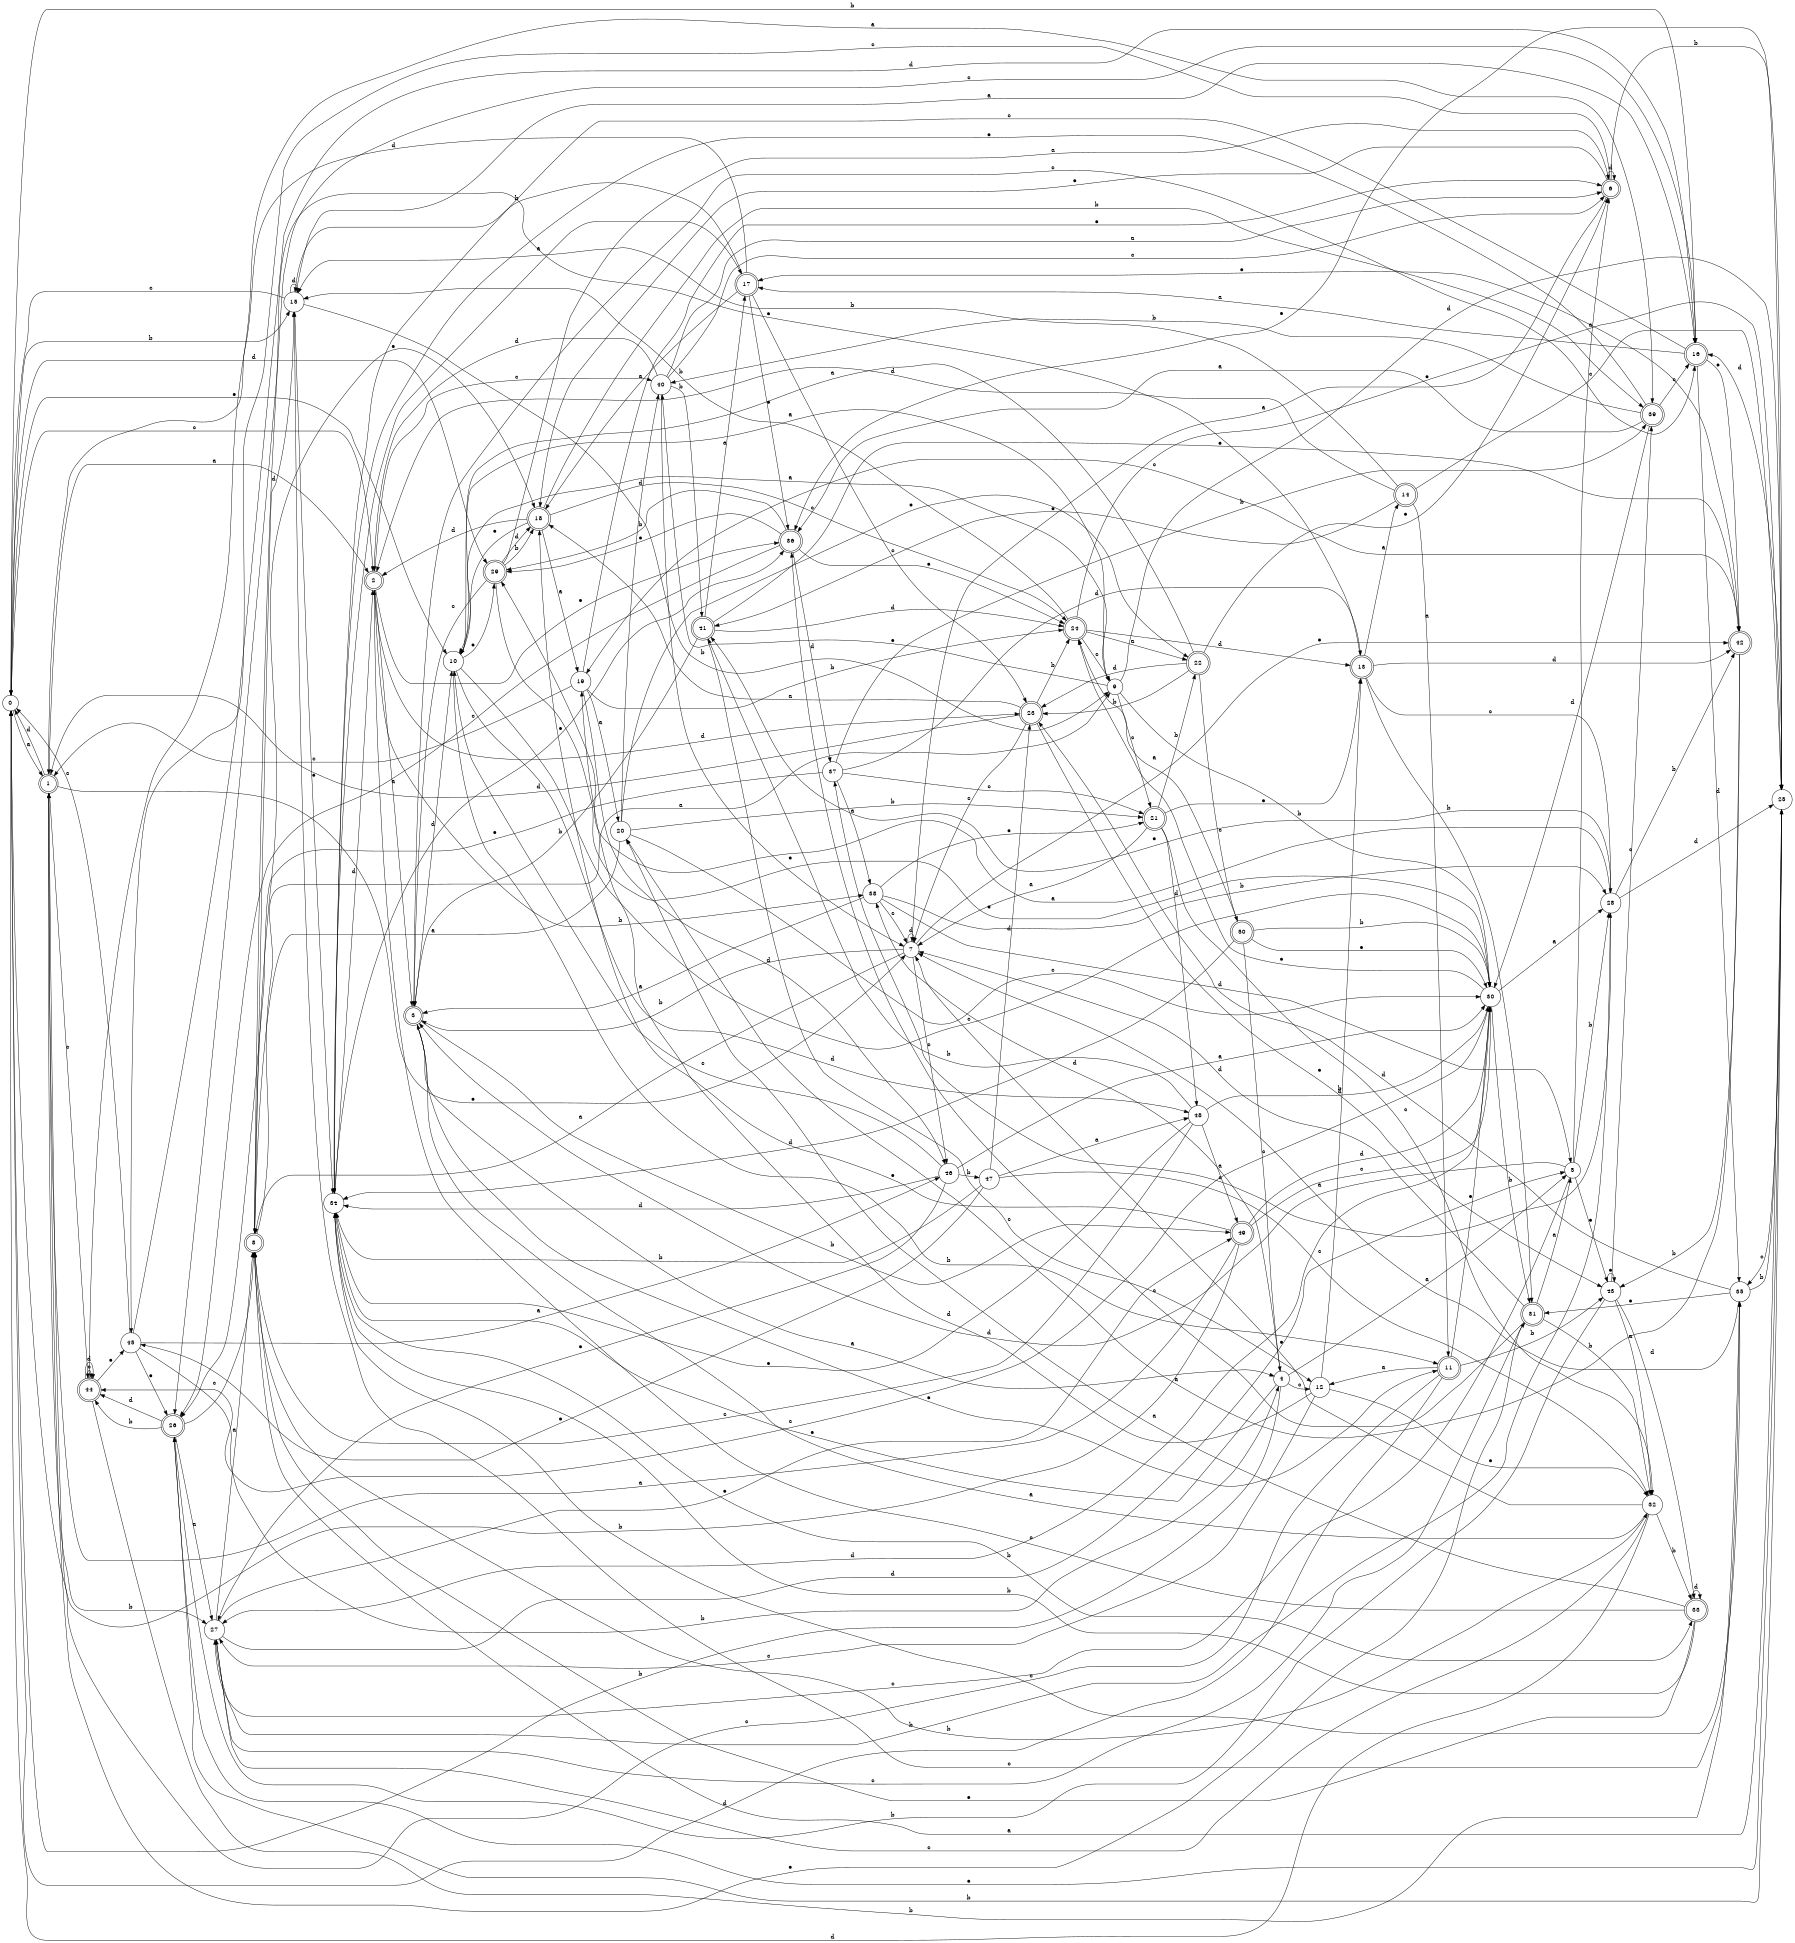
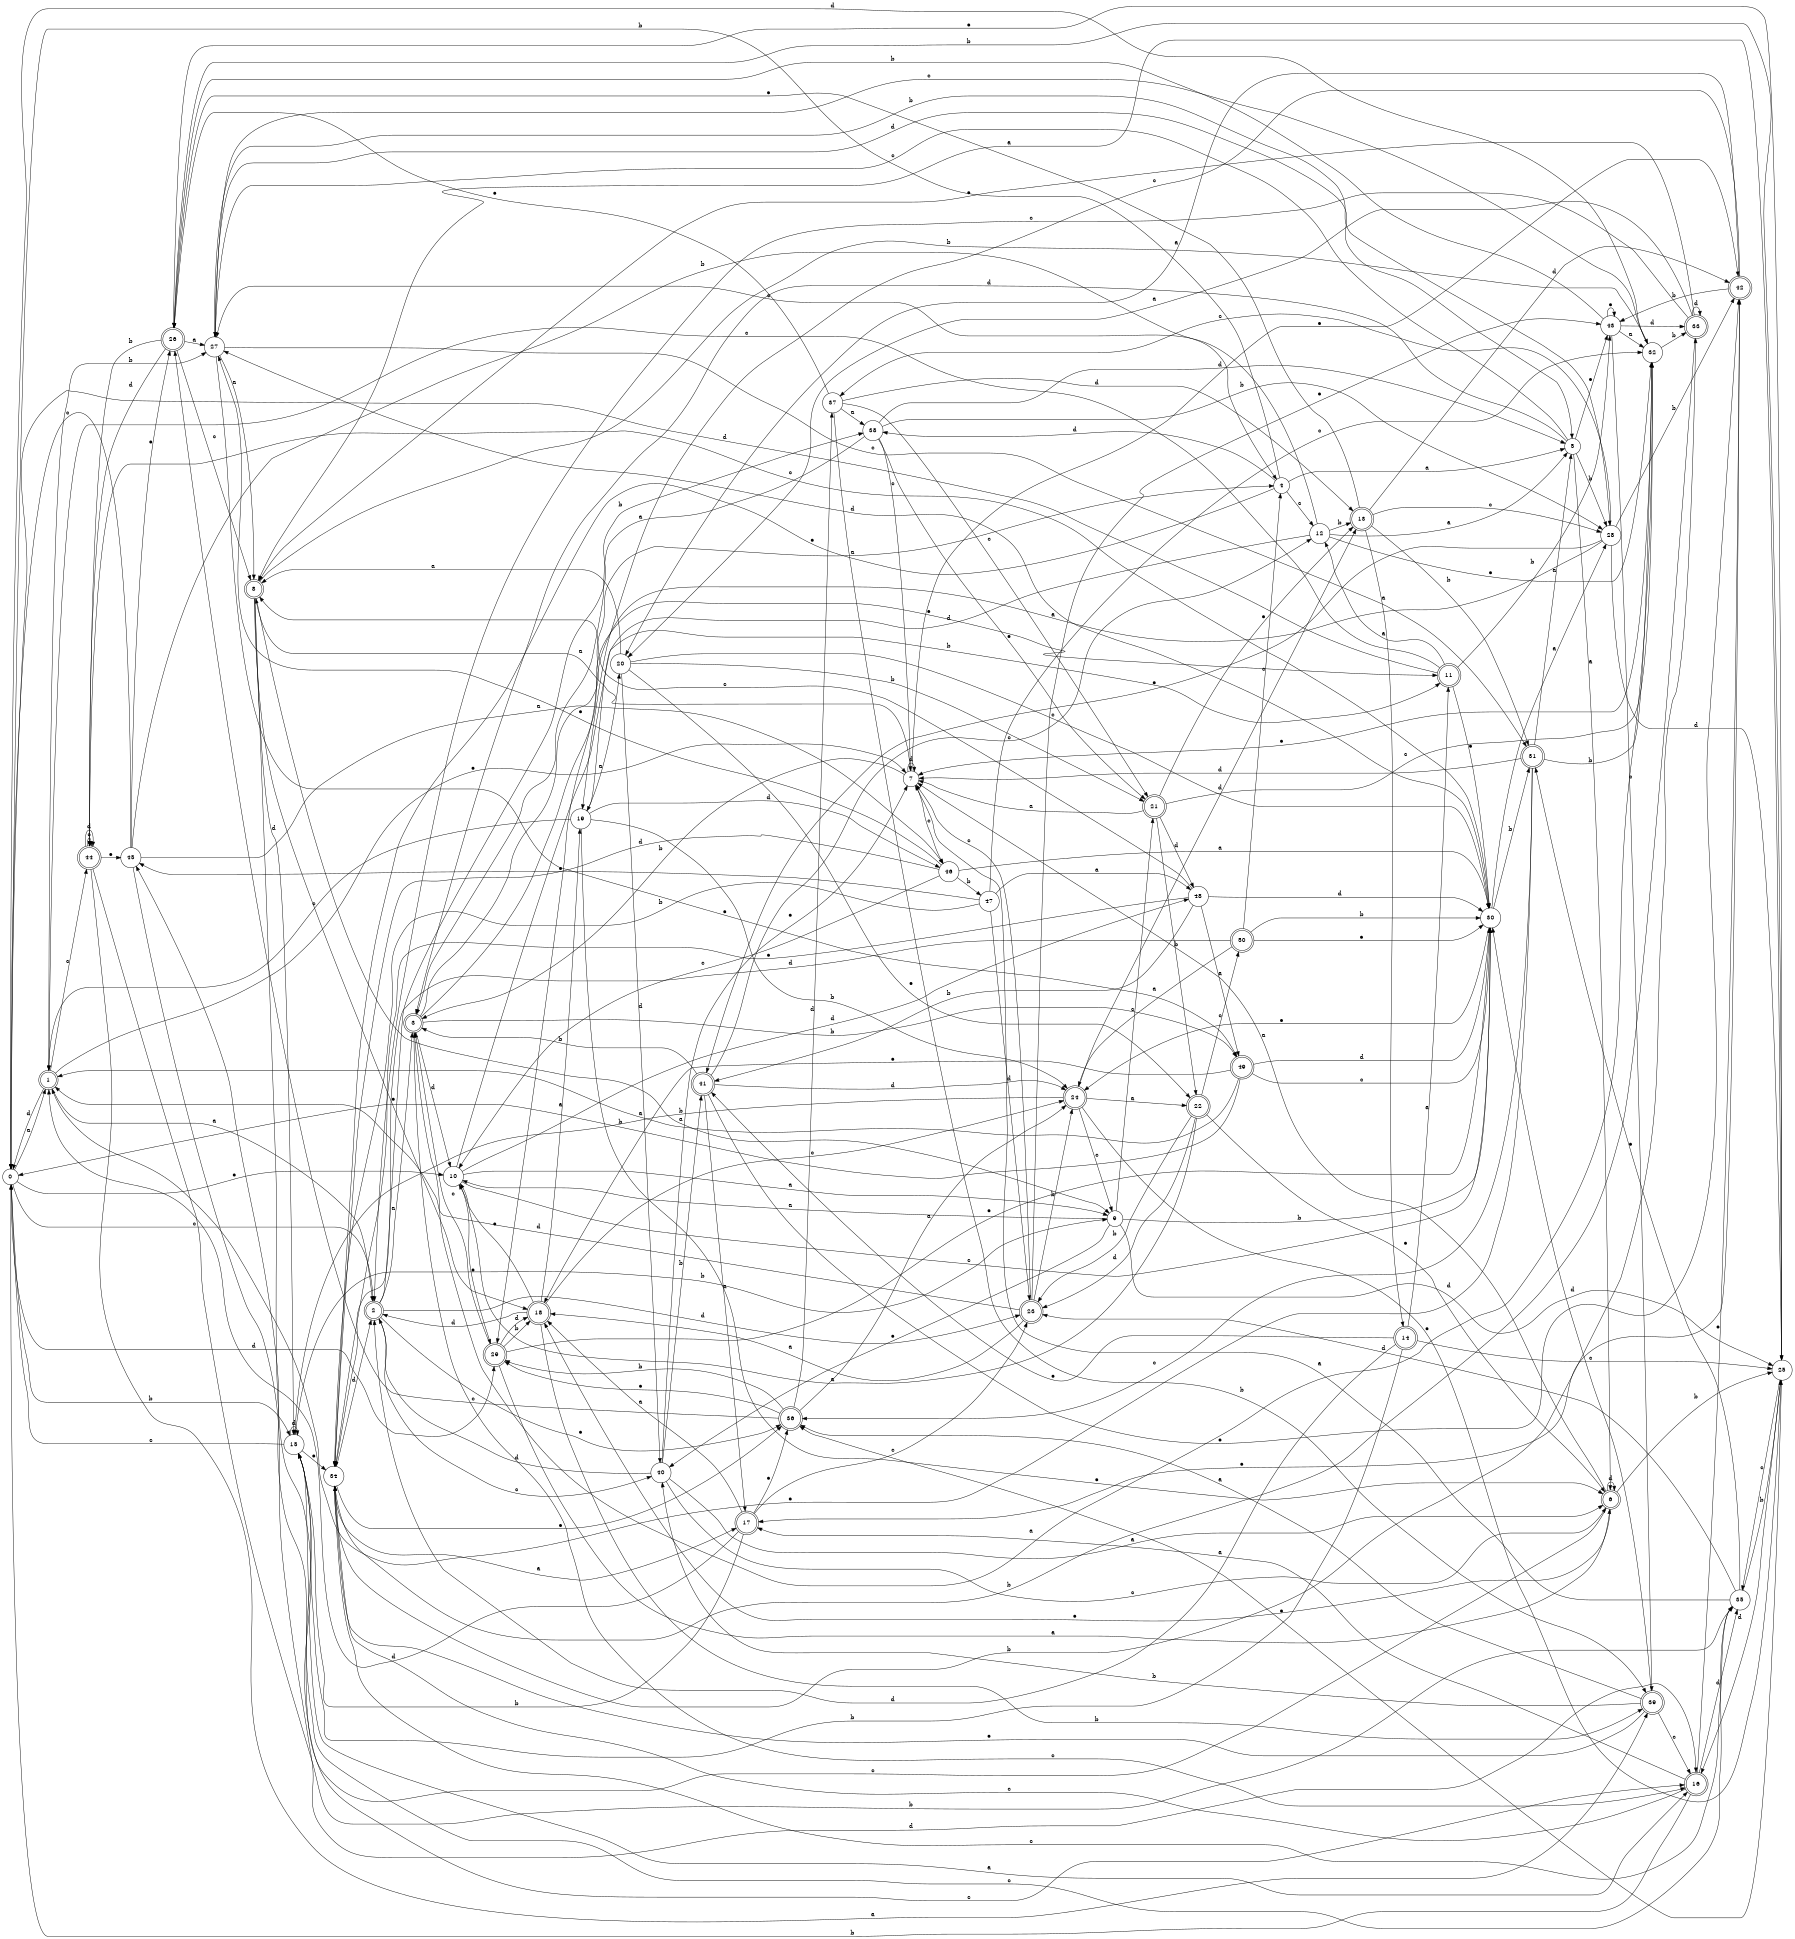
none -> (1459, 526)
(929, 564) -> (929, 1216)
